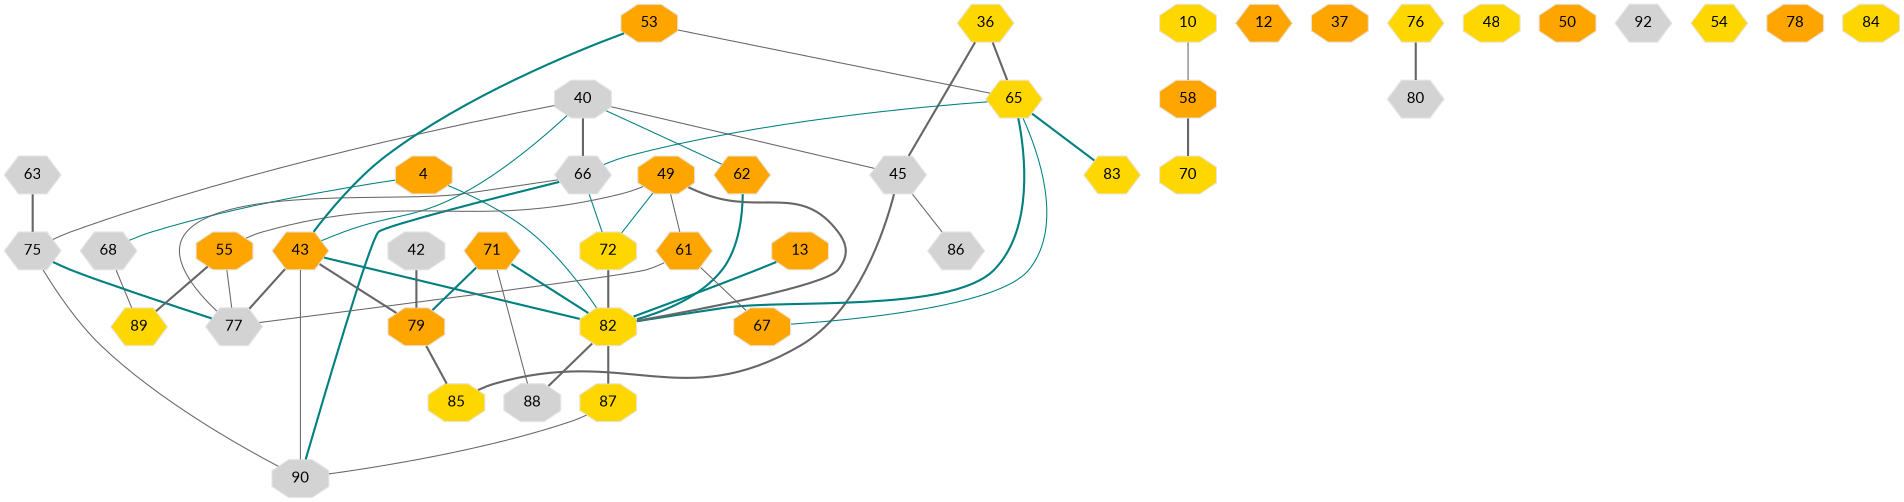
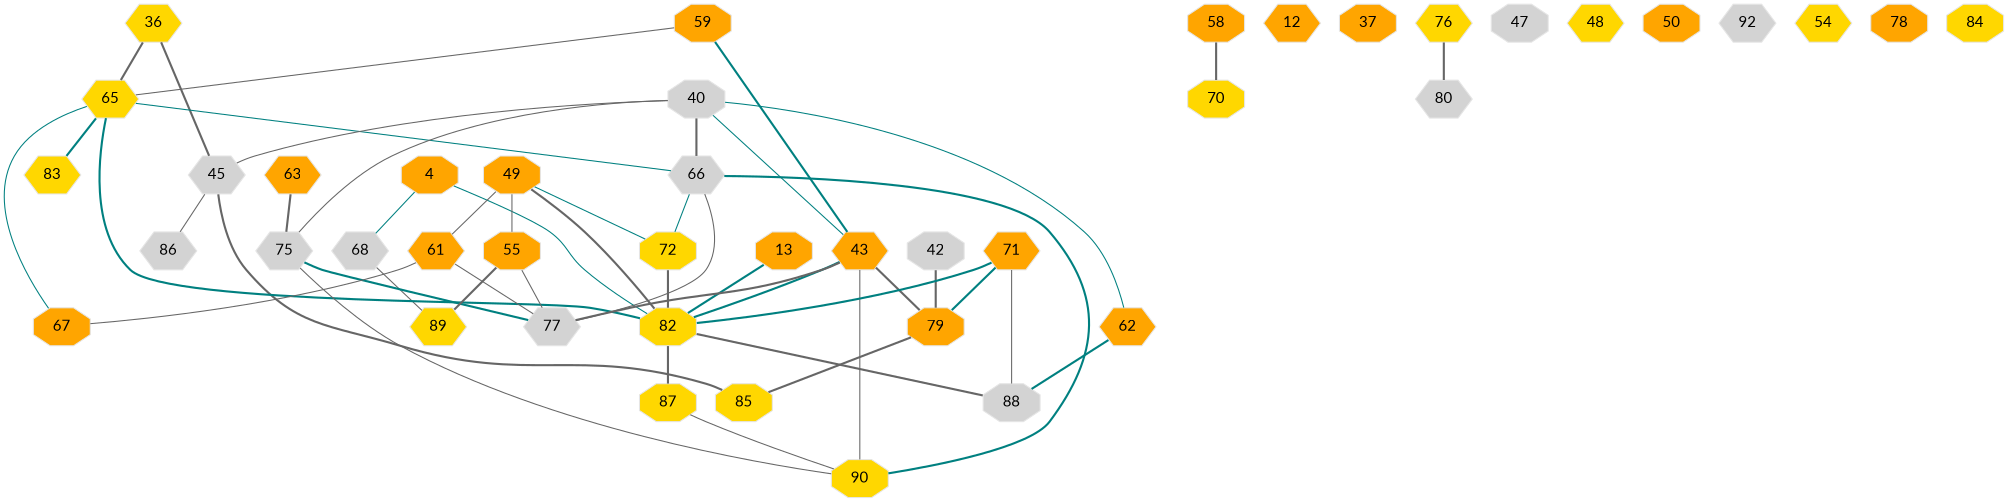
(649, 23) -> (703, 23)
(1188, 23) -> none
(1492, 23) -> (1596, 23)
none -> (1520, 23)
(33, 175) -> (293, 175)
(718, 274) -> (1070, 364)
(300, 479) -> (860, 479)
